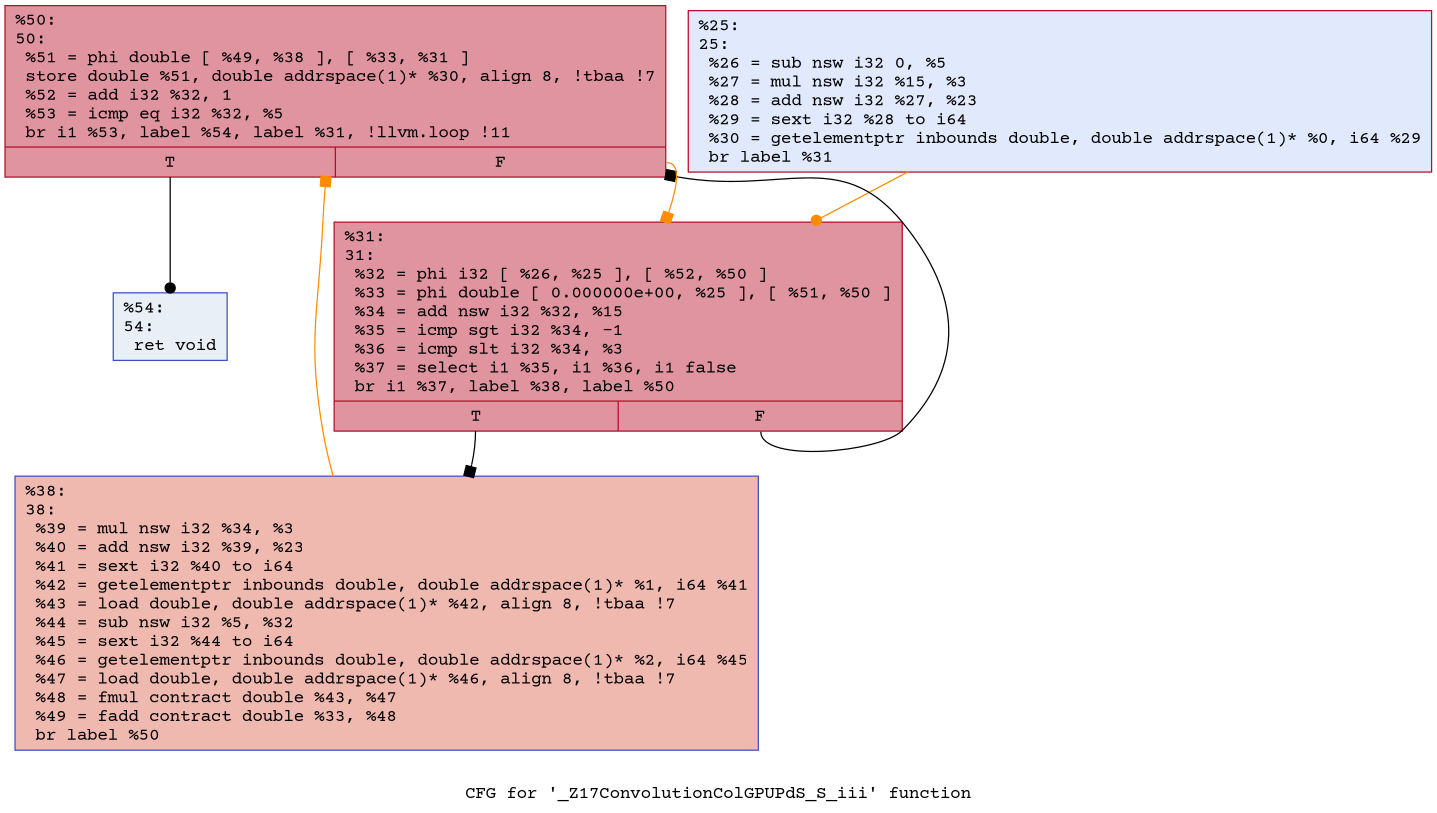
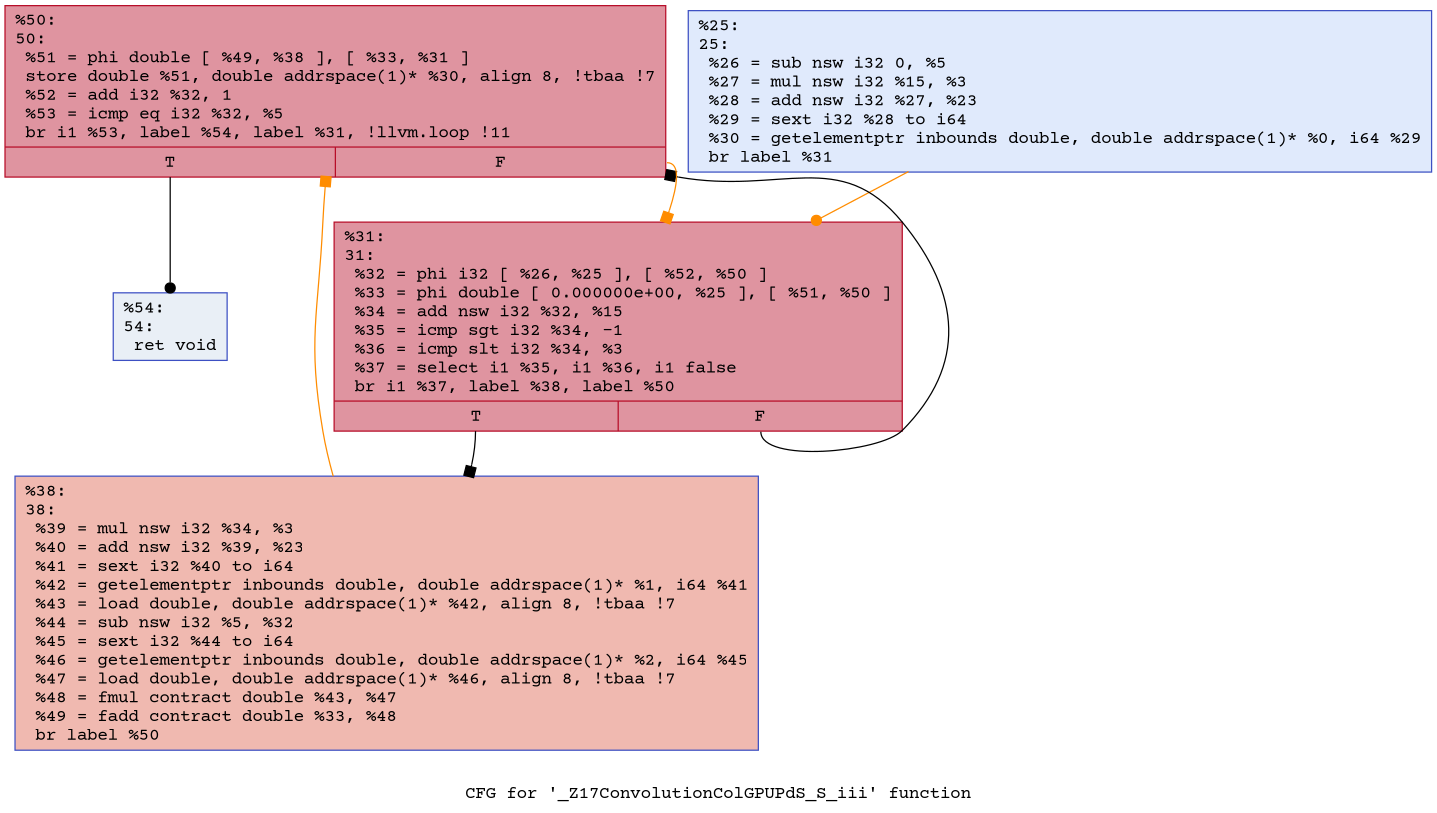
(1060, 91) -> (1060, 91)
